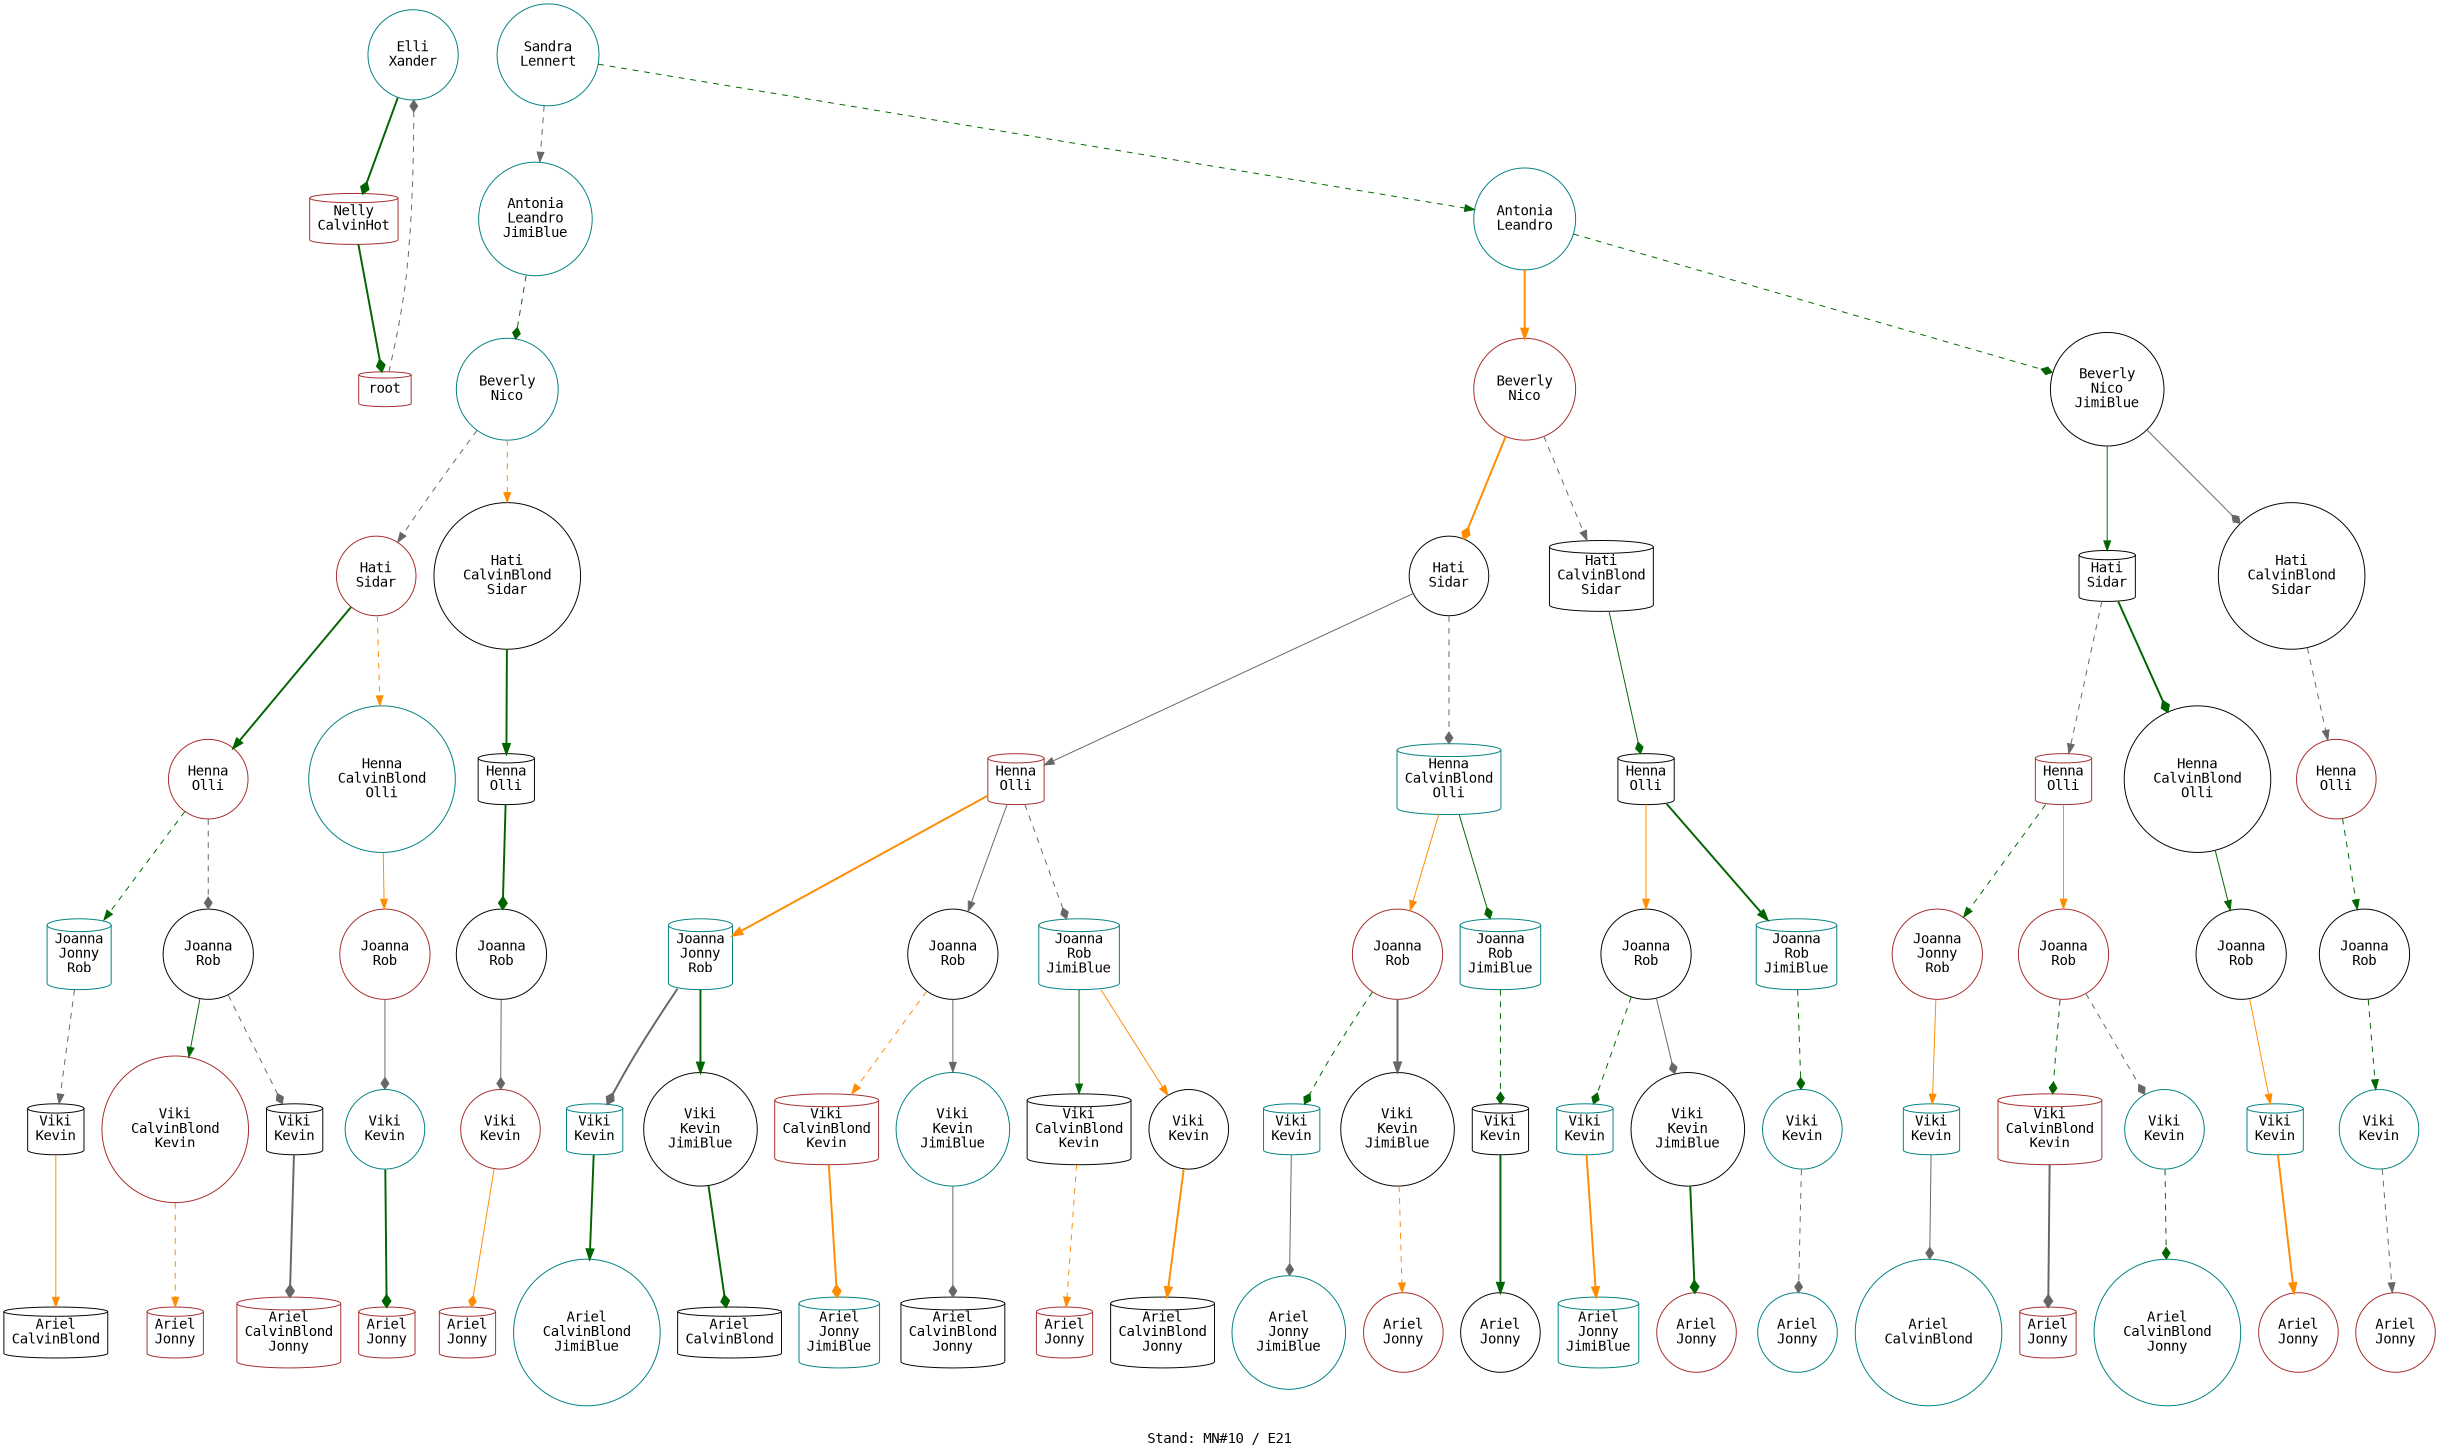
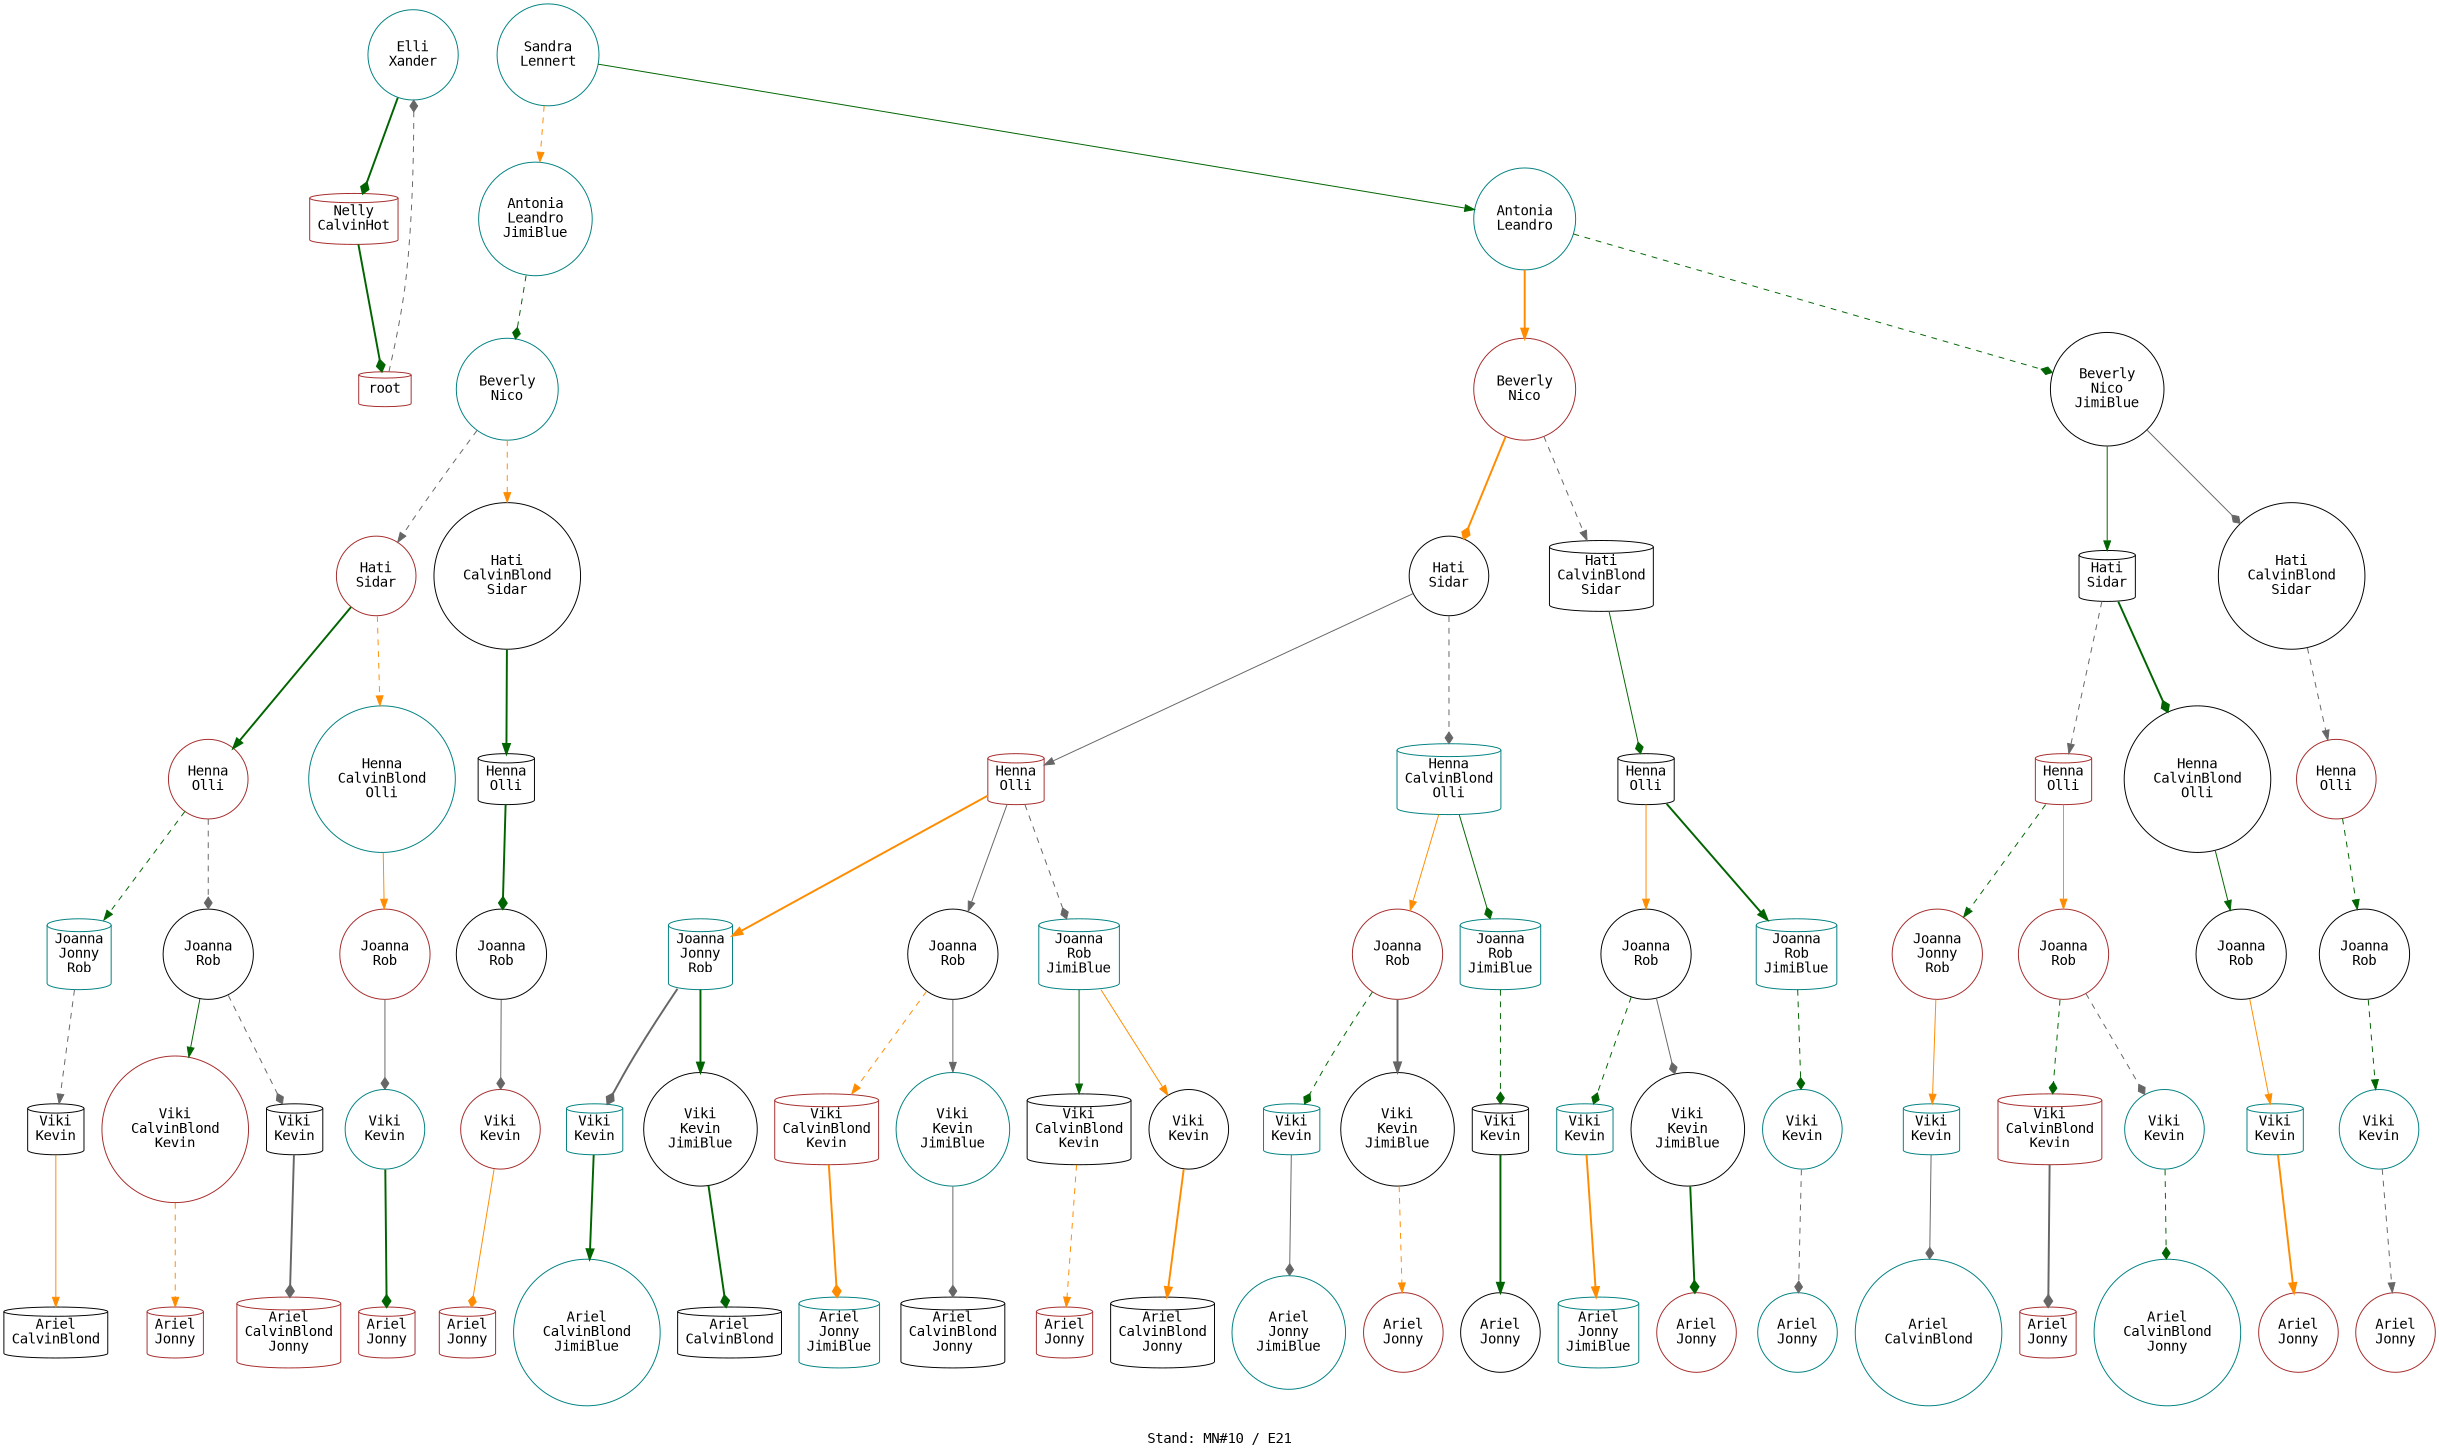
(542, 129) -> (542, 129)
(1031, 136) -> (1031, 136)
